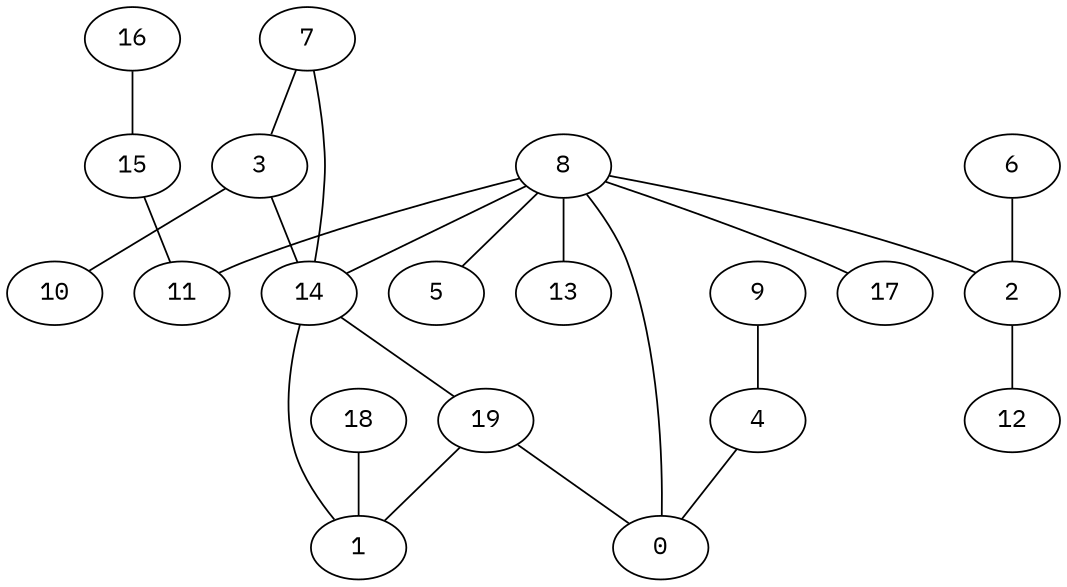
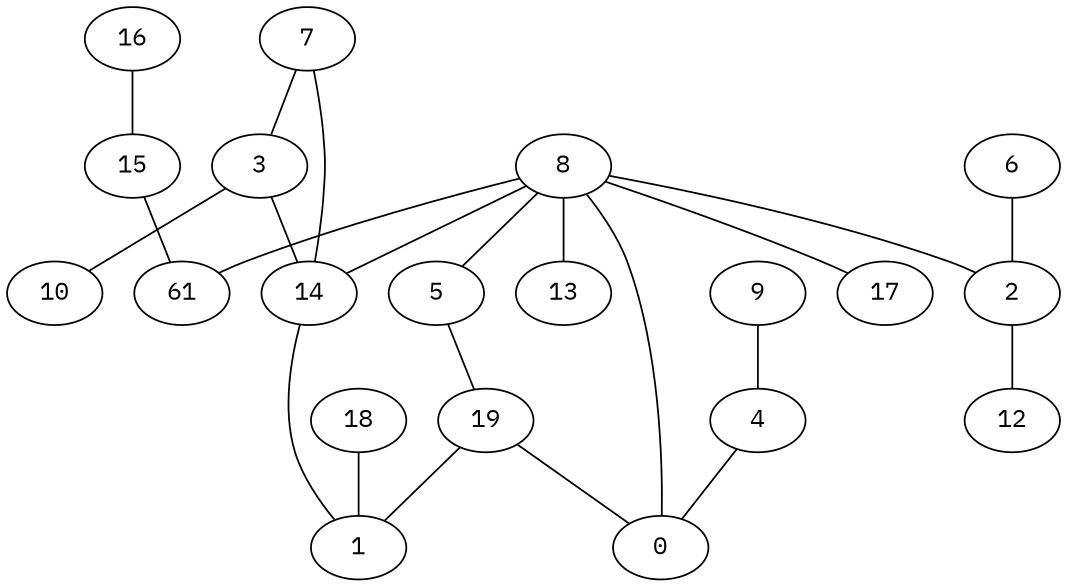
(182, 293) -> (182, 293)
(397, 357) -> (461, 357)
